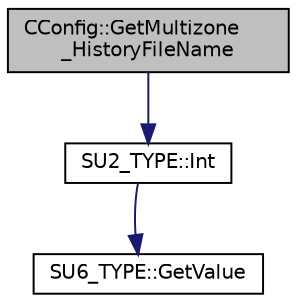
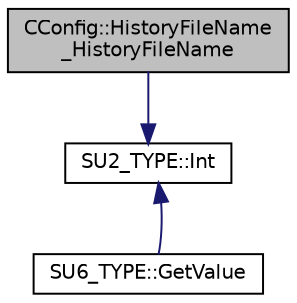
(148, 41) -> (148, 41)
(135, 209) -> (161, 229)
